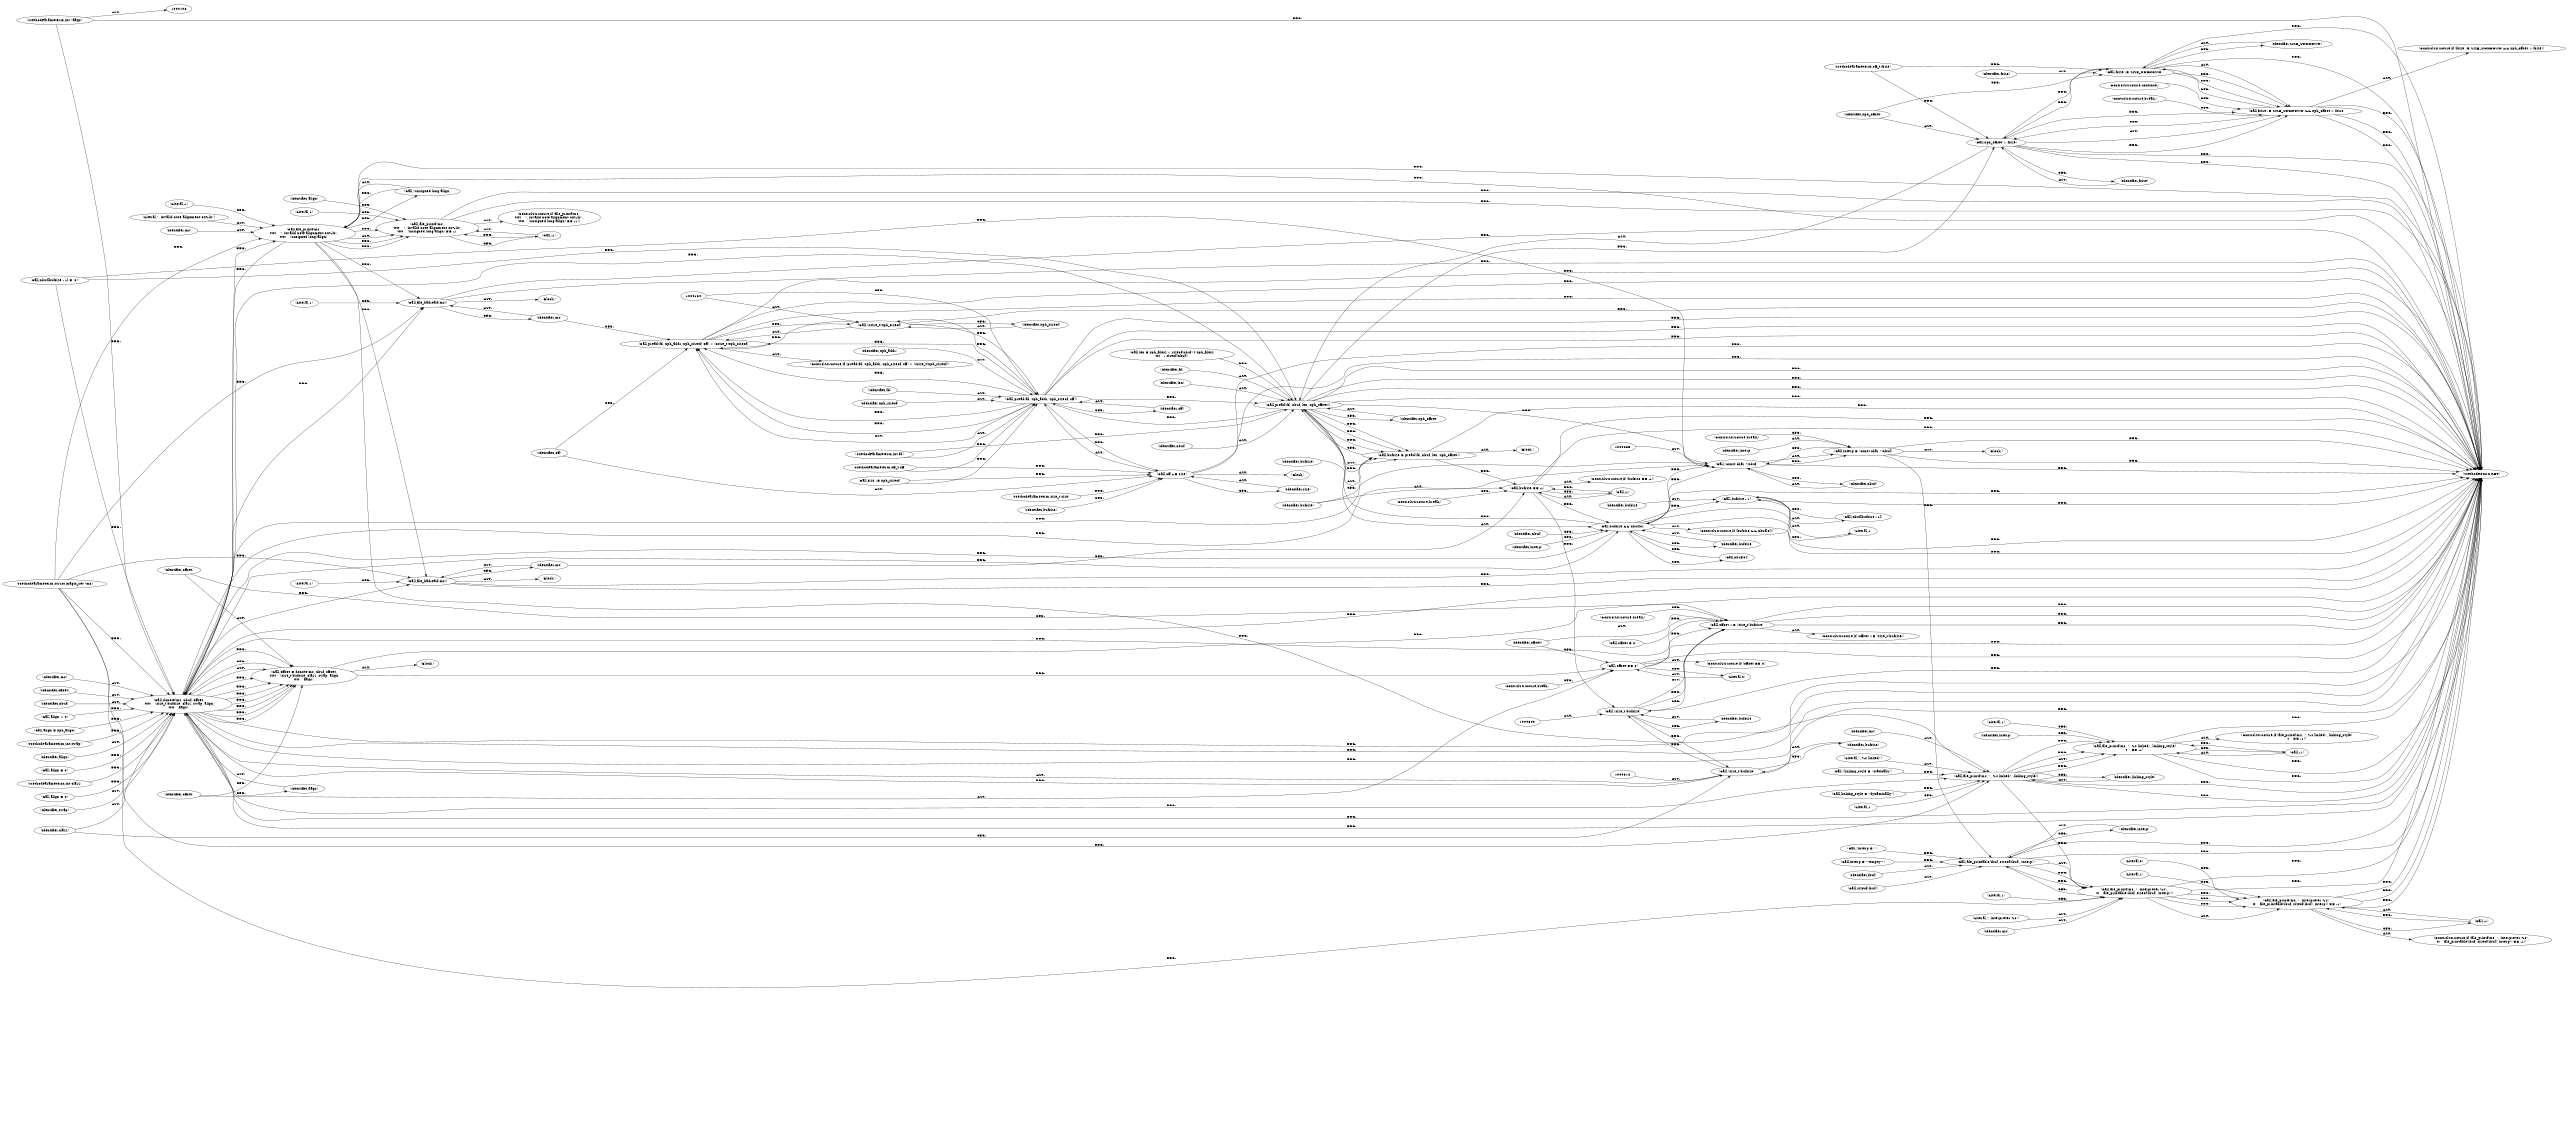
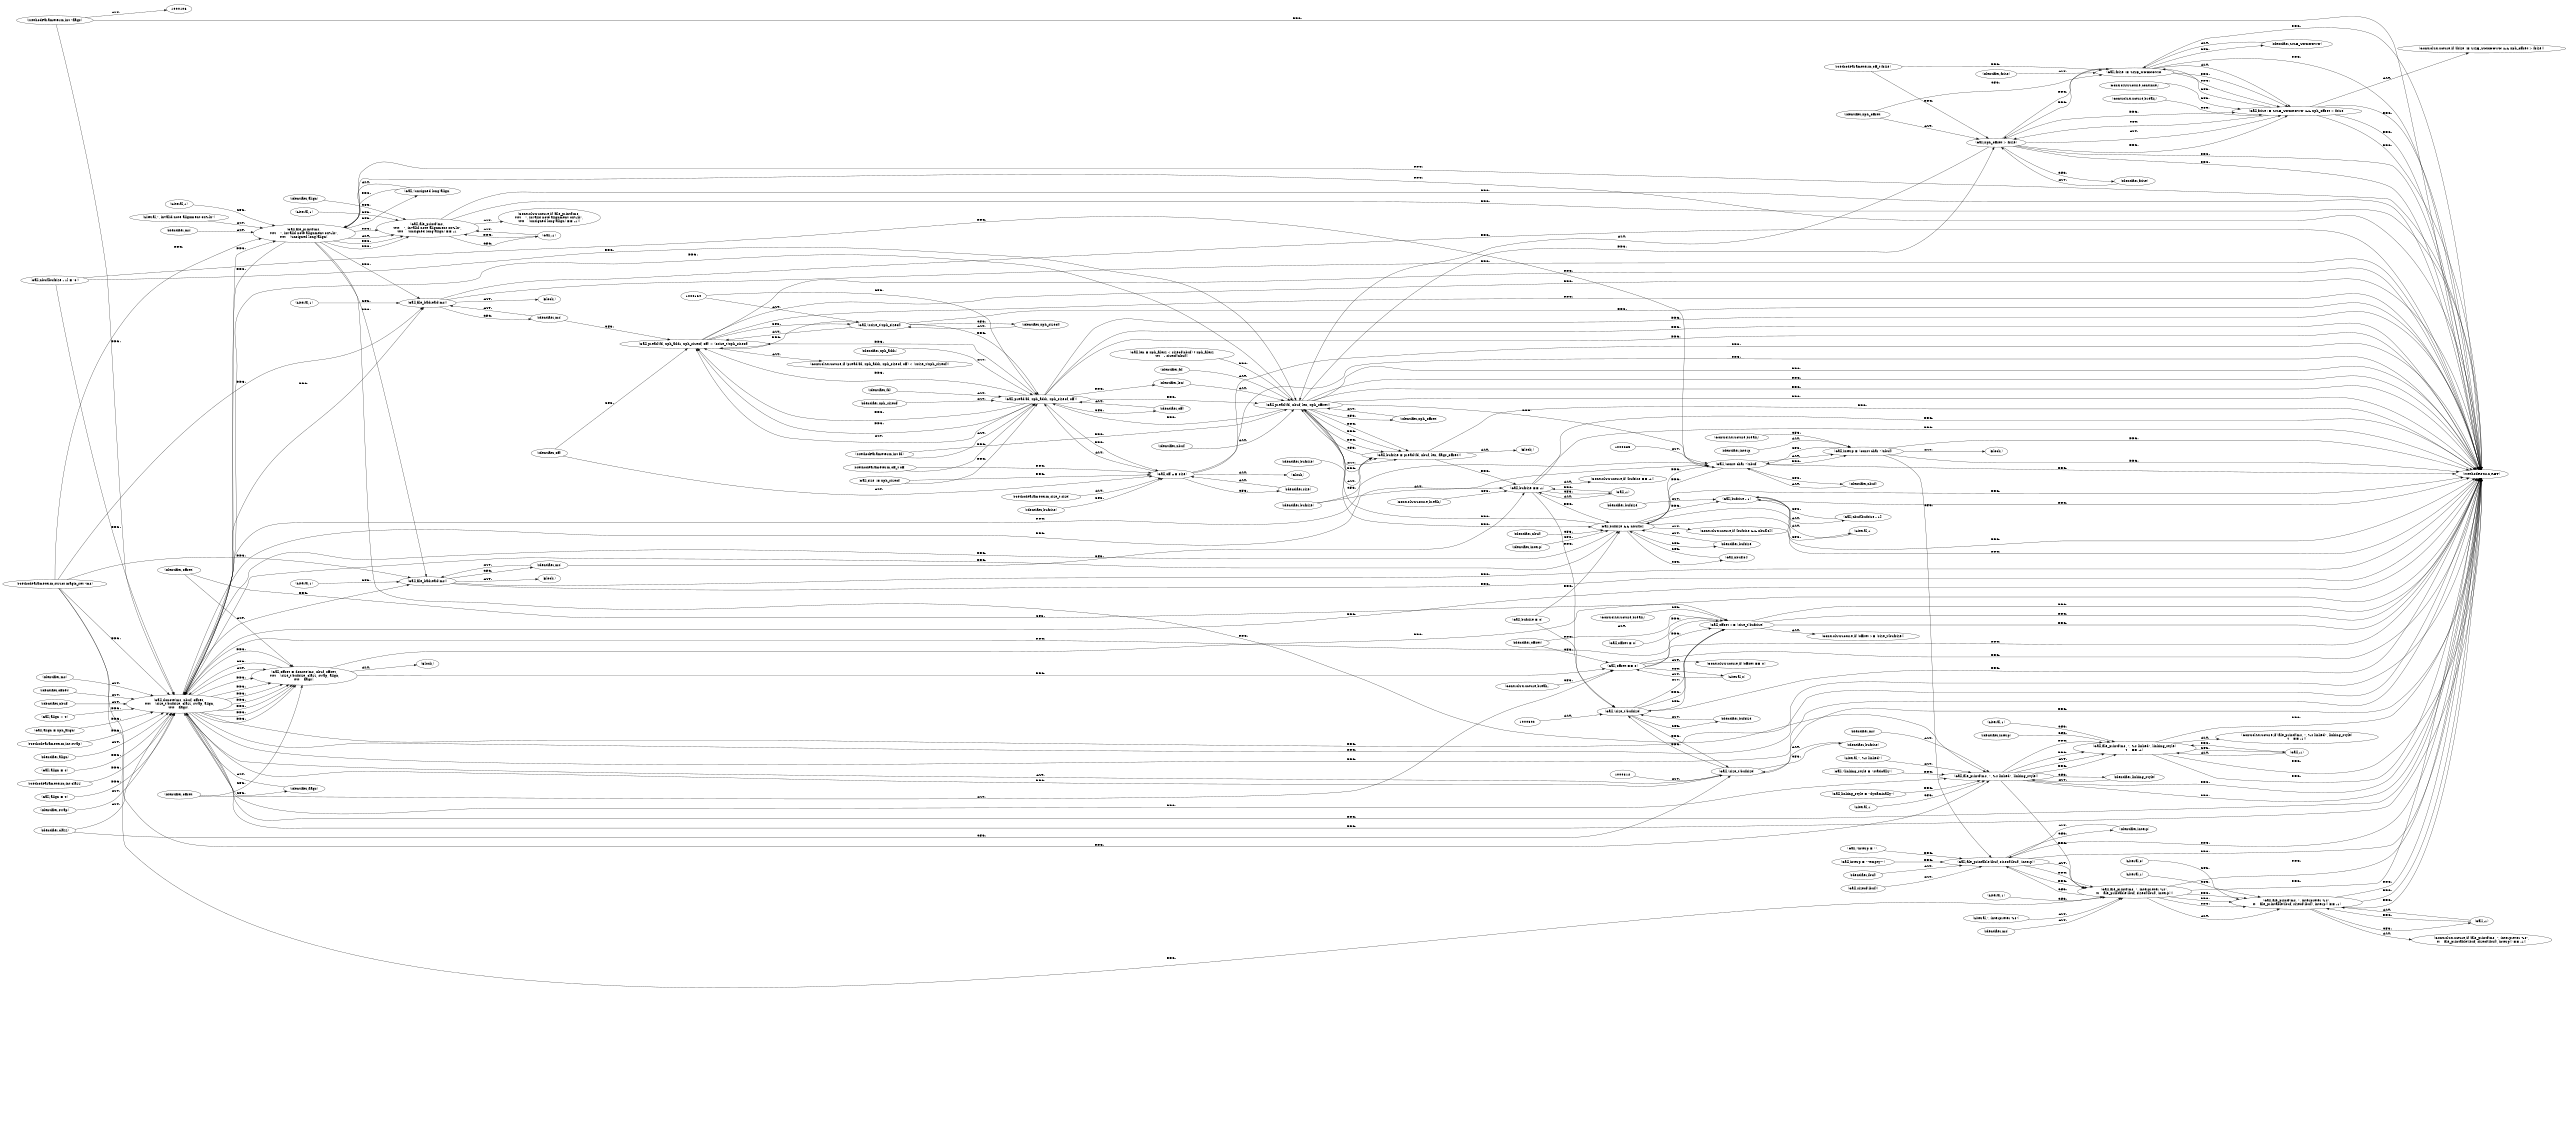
(975, 340) -> (1110, 390)
(1419, 455) -> (1419, 455)
(1100, 491) -> (1100, 491)
(1929, 505) -> (1929, 505)
(1486, 524) -> (1486, 524)
none -> (1527, 620)
